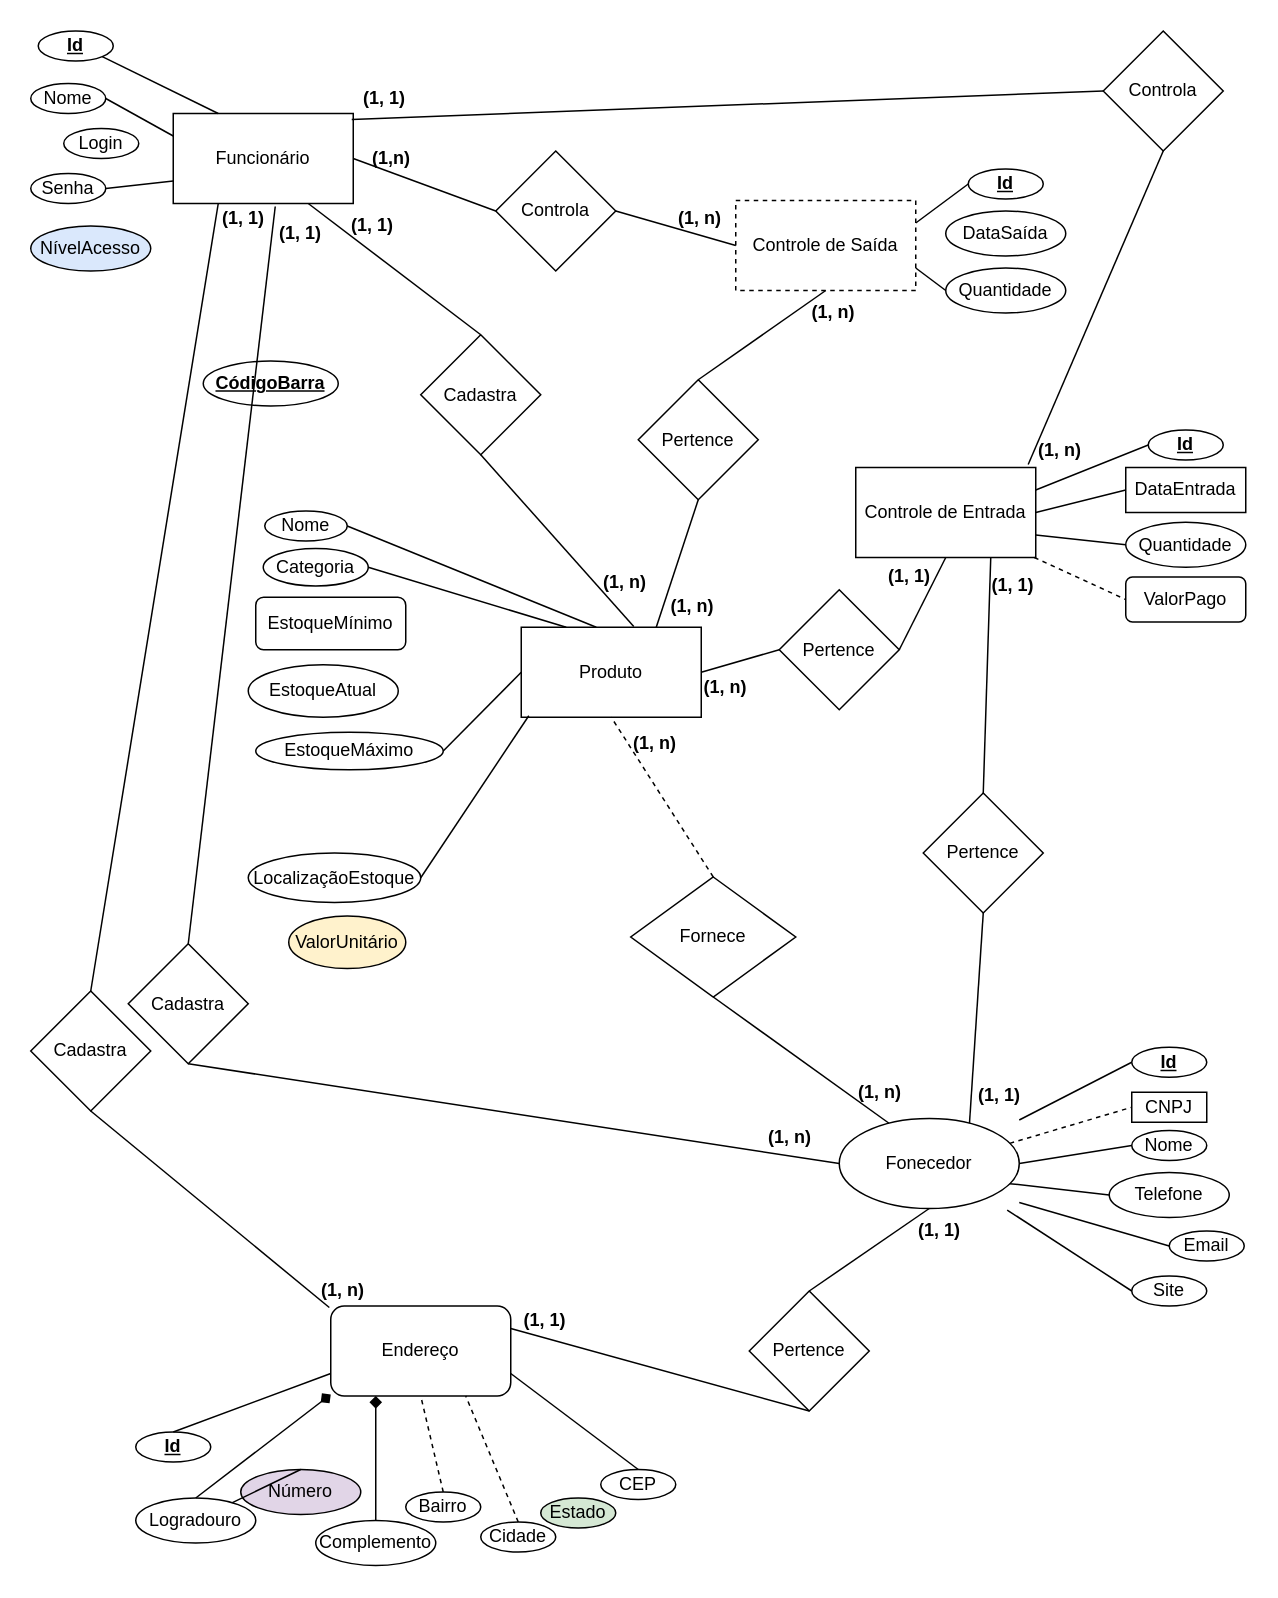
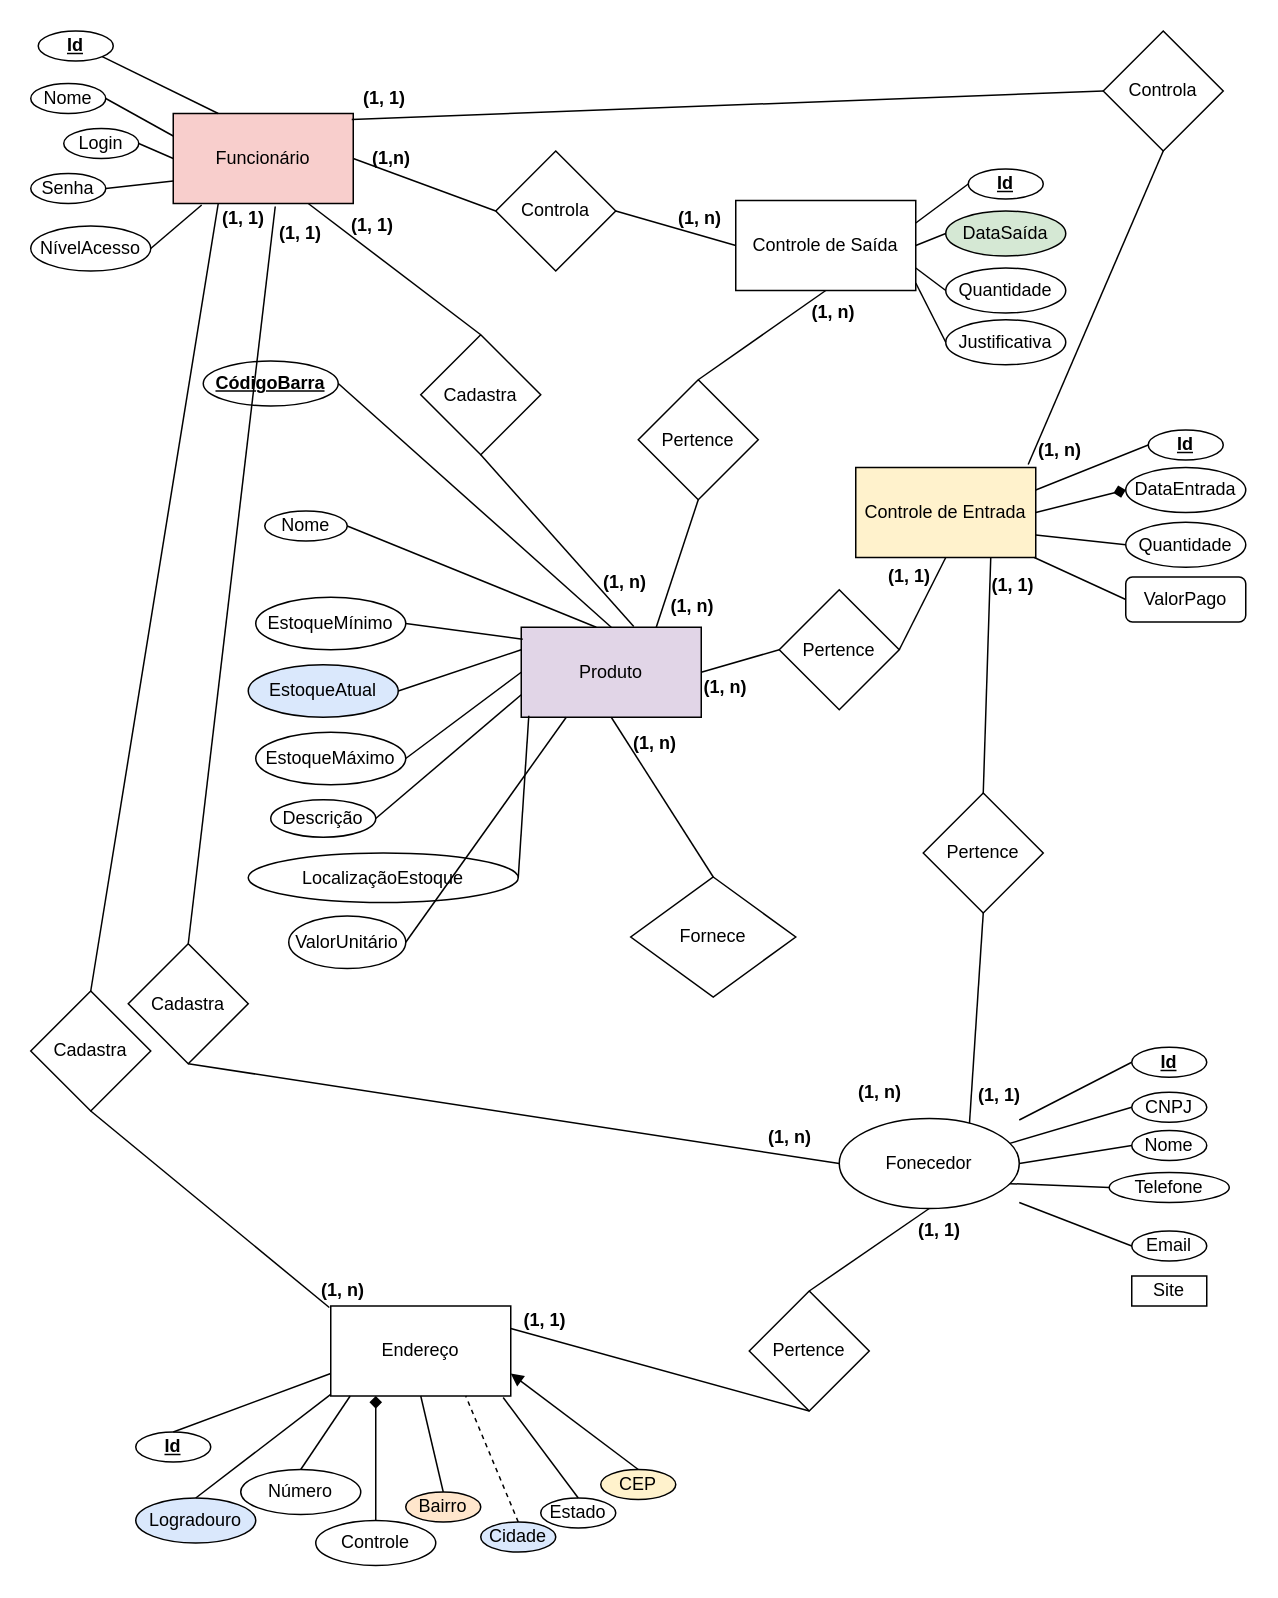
none -> (156, 151)
(263, 158) -> (263, 158)
none -> (176, 227)
(1006, 233) -> (1006, 233)
none -> (931, 239)
(826, 245) -> (826, 245)
(91, 248) -> (91, 248)
none -> (931, 312)
none -> (1006, 342)
(1186, 490) -> (1186, 490)
(1119, 491) -> (1113, 493)
none -> (474, 505)
(946, 512) -> (946, 512)
(316, 567) -> none
(1080, 578) -> (1080, 578)
(466, 597) -> none
(331, 623) -> (331, 623)
none -> (464, 631)
none -> (459, 670)
(611, 672) -> (611, 672)
(323, 691) -> (323, 691)
(350, 751) -> (331, 758)
none -> (448, 757)
(661, 796) -> (661, 796)
none -> (323, 818)
none -> (486, 830)
(335, 878) -> (383, 878)
(347, 942) -> (347, 942)
(801, 1060) -> none
(1169, 1107) -> (1169, 1107)
(1071, 1125) -> (1071, 1125)
(1169, 1195) -> (1169, 1187)
(1207, 1246) -> (1169, 1246)
(1069, 1250) -> none
(1169, 1291) -> (1169, 1291)
(421, 1351) -> (421, 1351)
(517, 1378) -> (522, 1382)
(321, 1402) -> (325, 1398)
(432, 1443) -> (432, 1443)
none -> (541, 1448)
(638, 1484) -> (638, 1484)
(267, 1486) -> (325, 1433)
(301, 1492) -> (301, 1492)
(443, 1507) -> (443, 1507)
(578, 1513) -> (578, 1513)
(196, 1520) -> (196, 1520)
(518, 1537) -> (518, 1537)
(376, 1543) -> (376, 1543)
